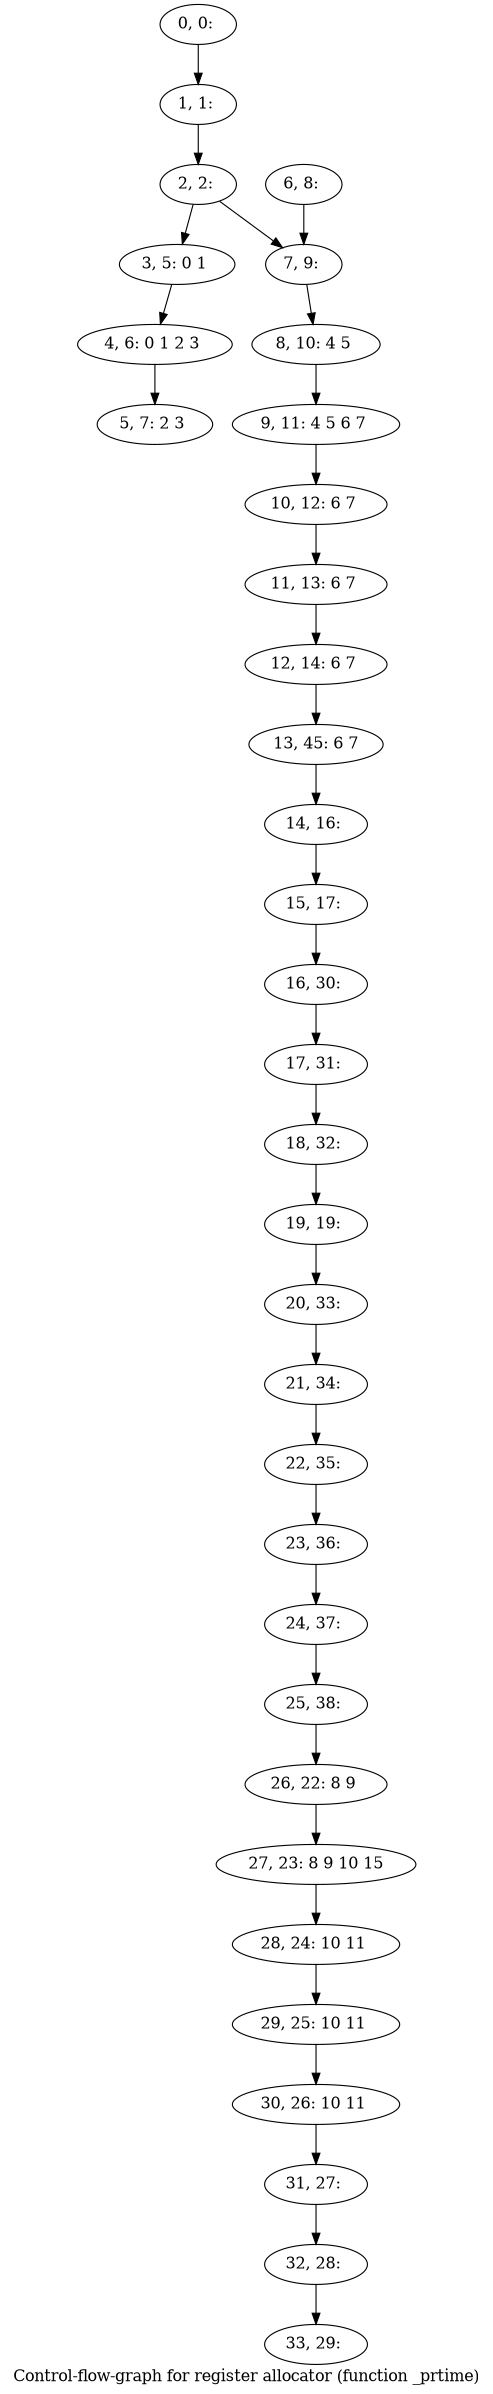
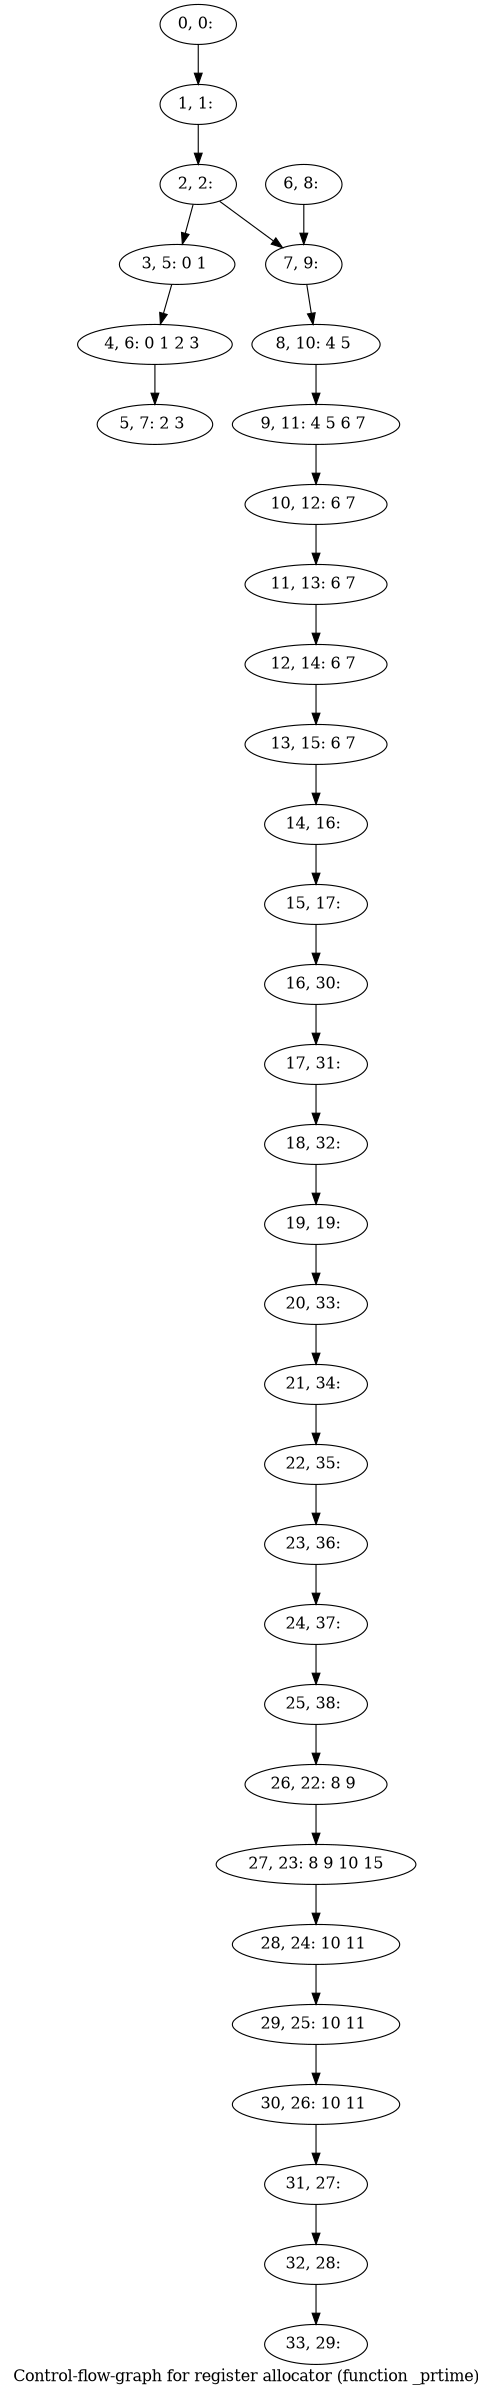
(316, 744) -> (316, 744)
